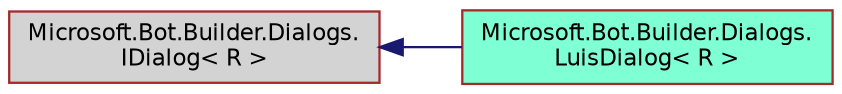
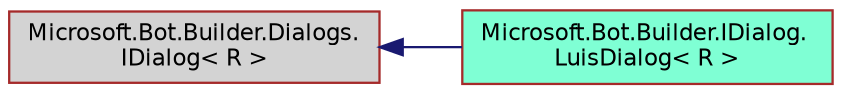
(647, 47) -> (647, 47)
